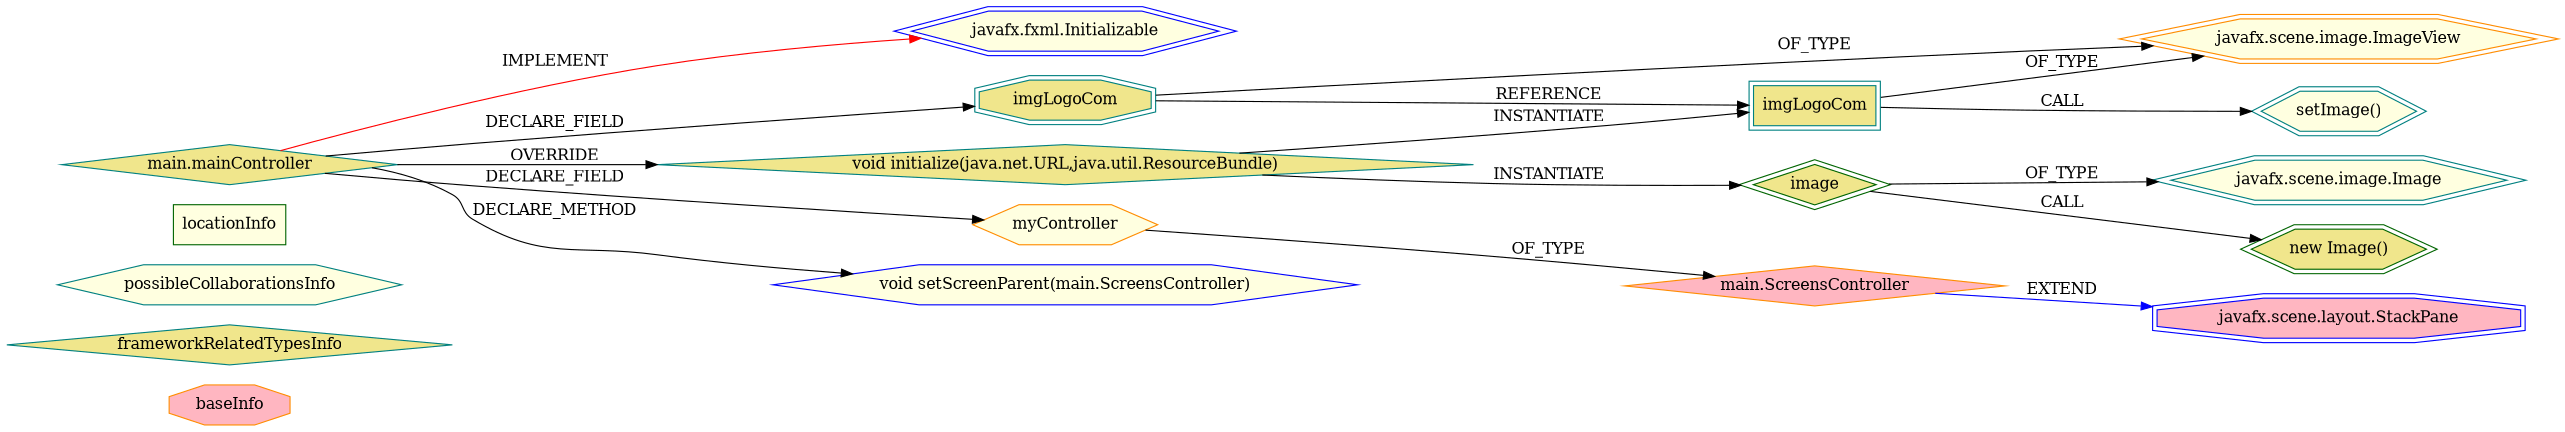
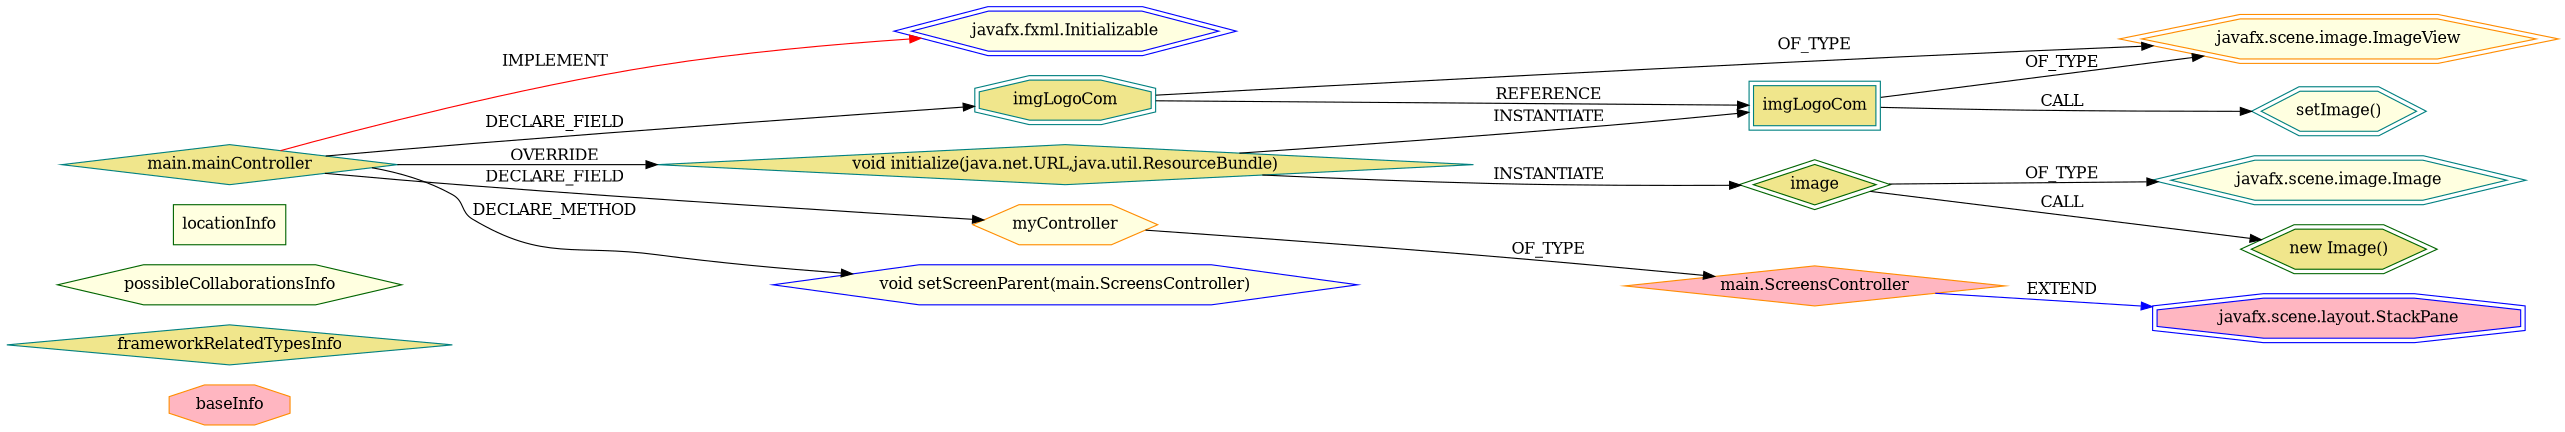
(230, 285) -> (230, 285)
